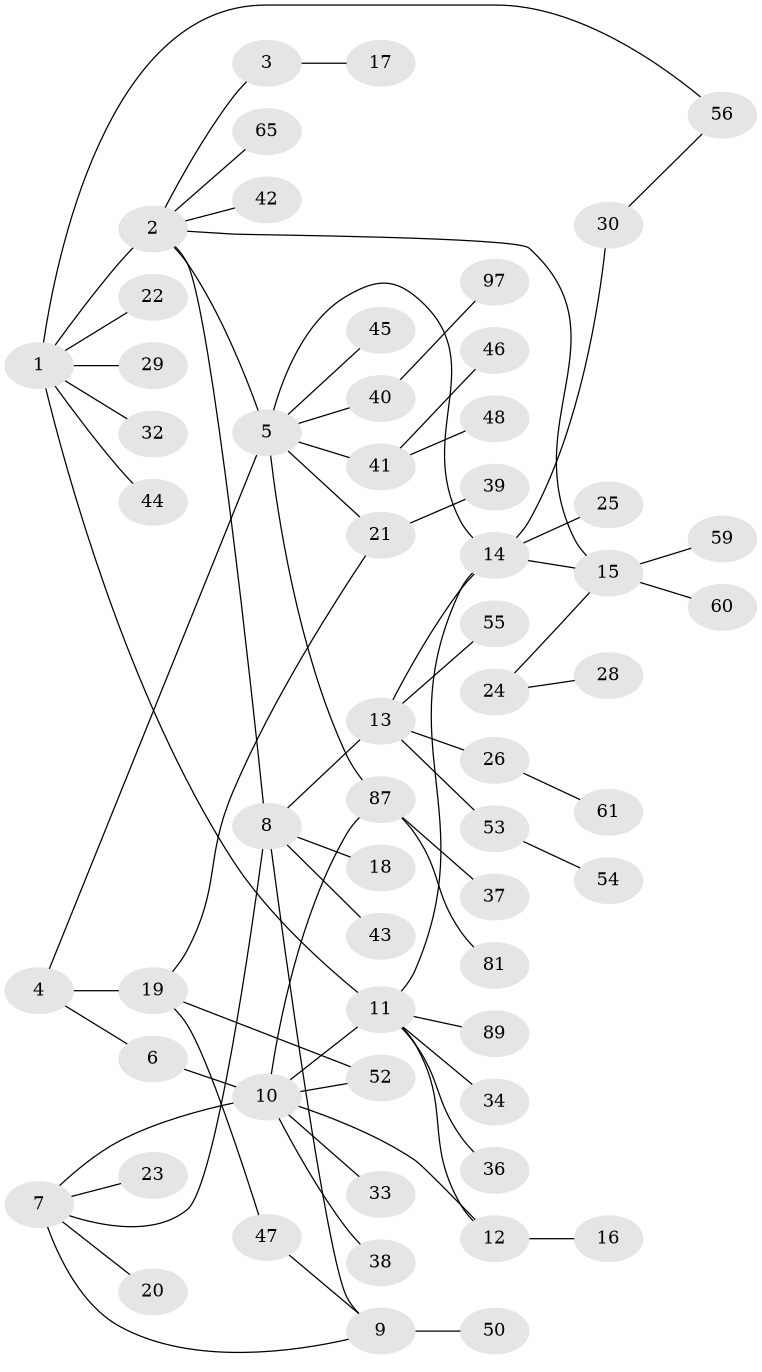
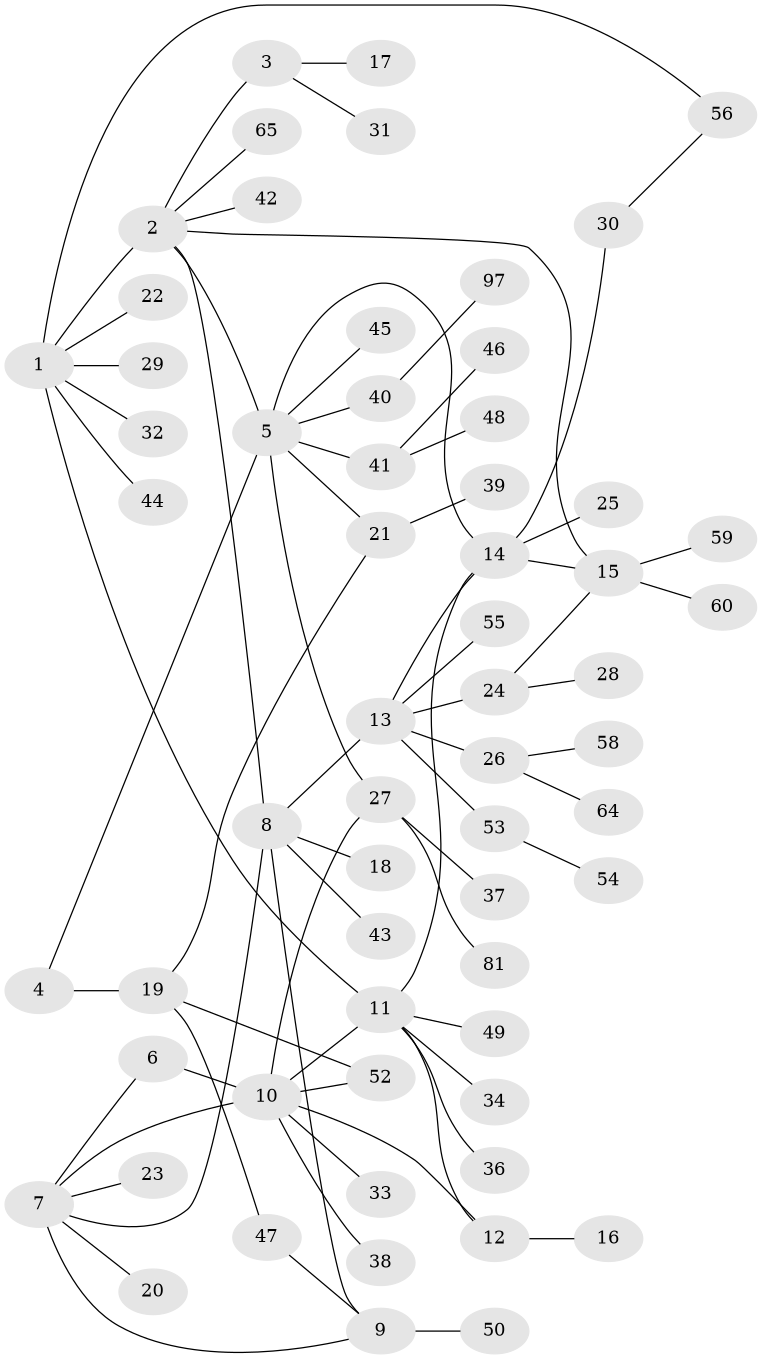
none -> (381, 132)
none -> (440, 706)
none -> (609, 744)
(381, 800) -> (381, 800)
(609, 812) -> (609, 812)
(96, 1025) -> (95, 1131)
(495, 1034) -> (495, 1034)
